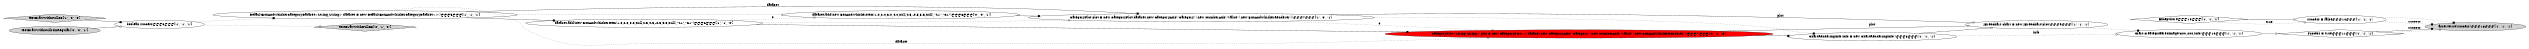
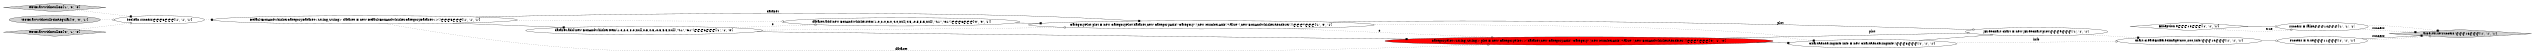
(102, 21) -> (103, 13)
(262, 26) -> (103, 26)
(106, 27) -> (106, 20)
(2475, 27) -> (2460, 34)
(2341, 34) -> (2323, 41)
